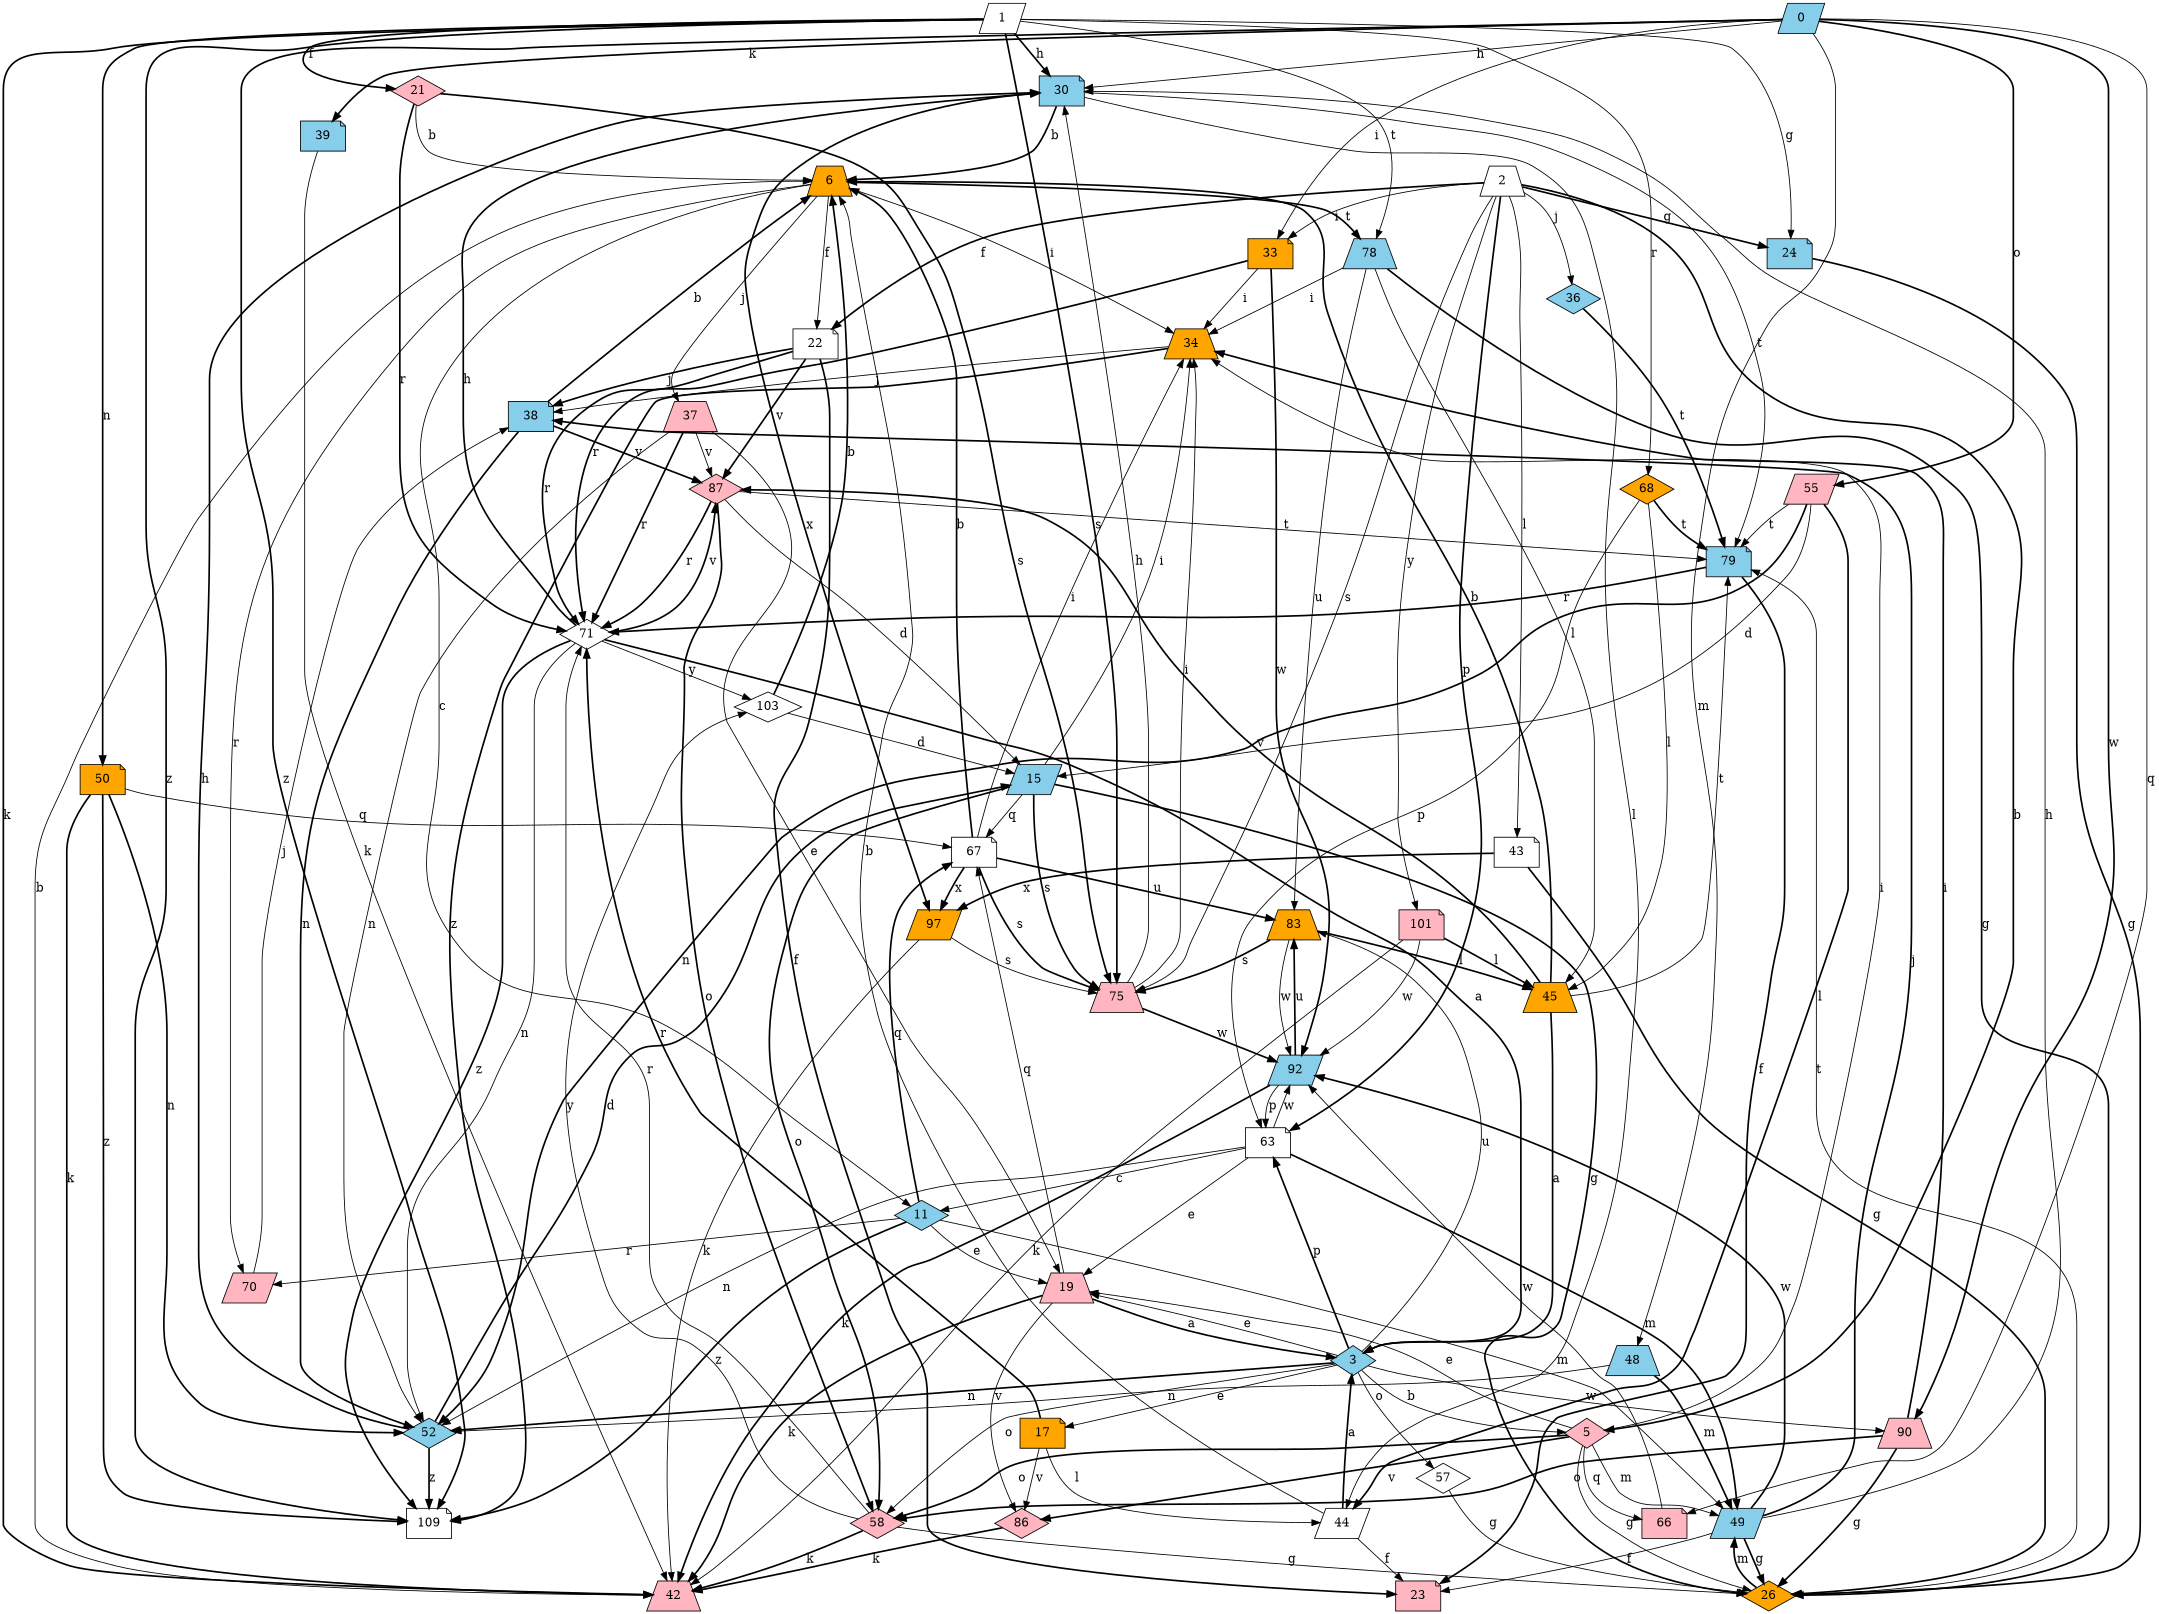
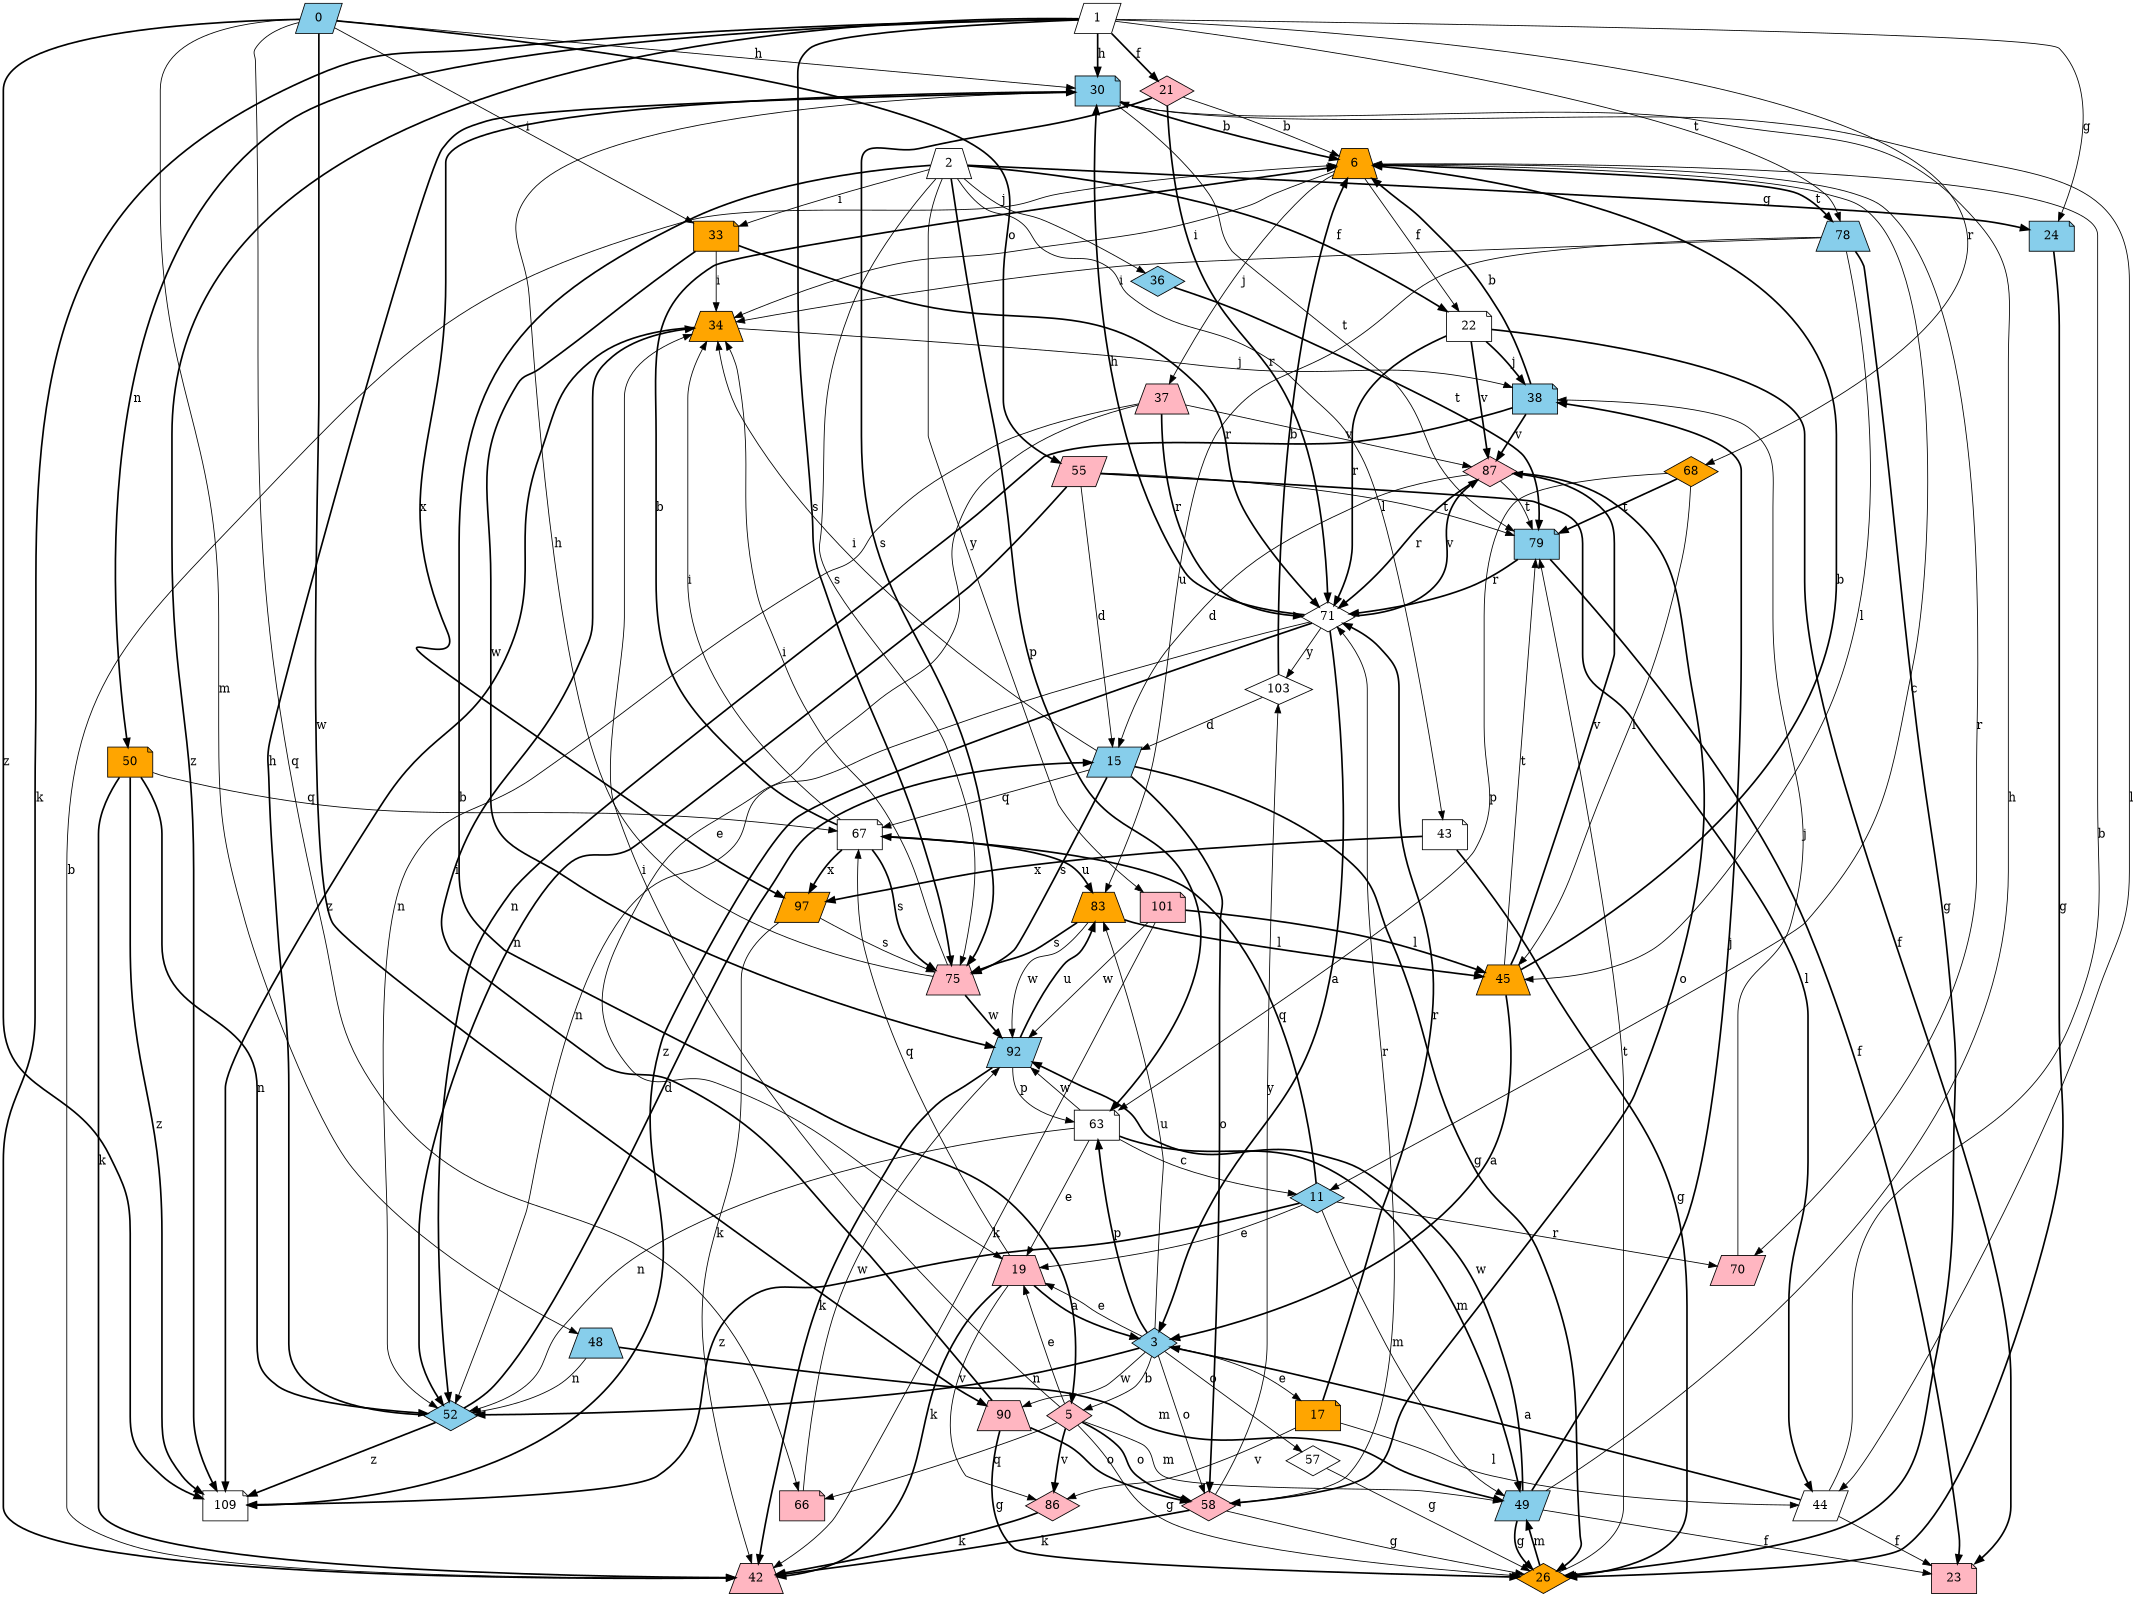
(323, 136) -> none
